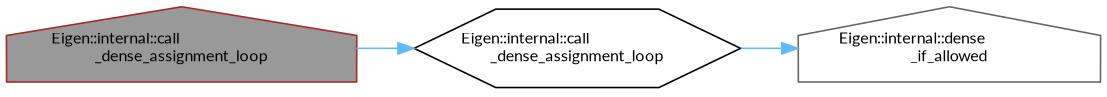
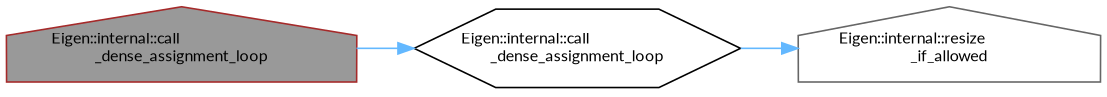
(949, 48) -> (949, 48)
